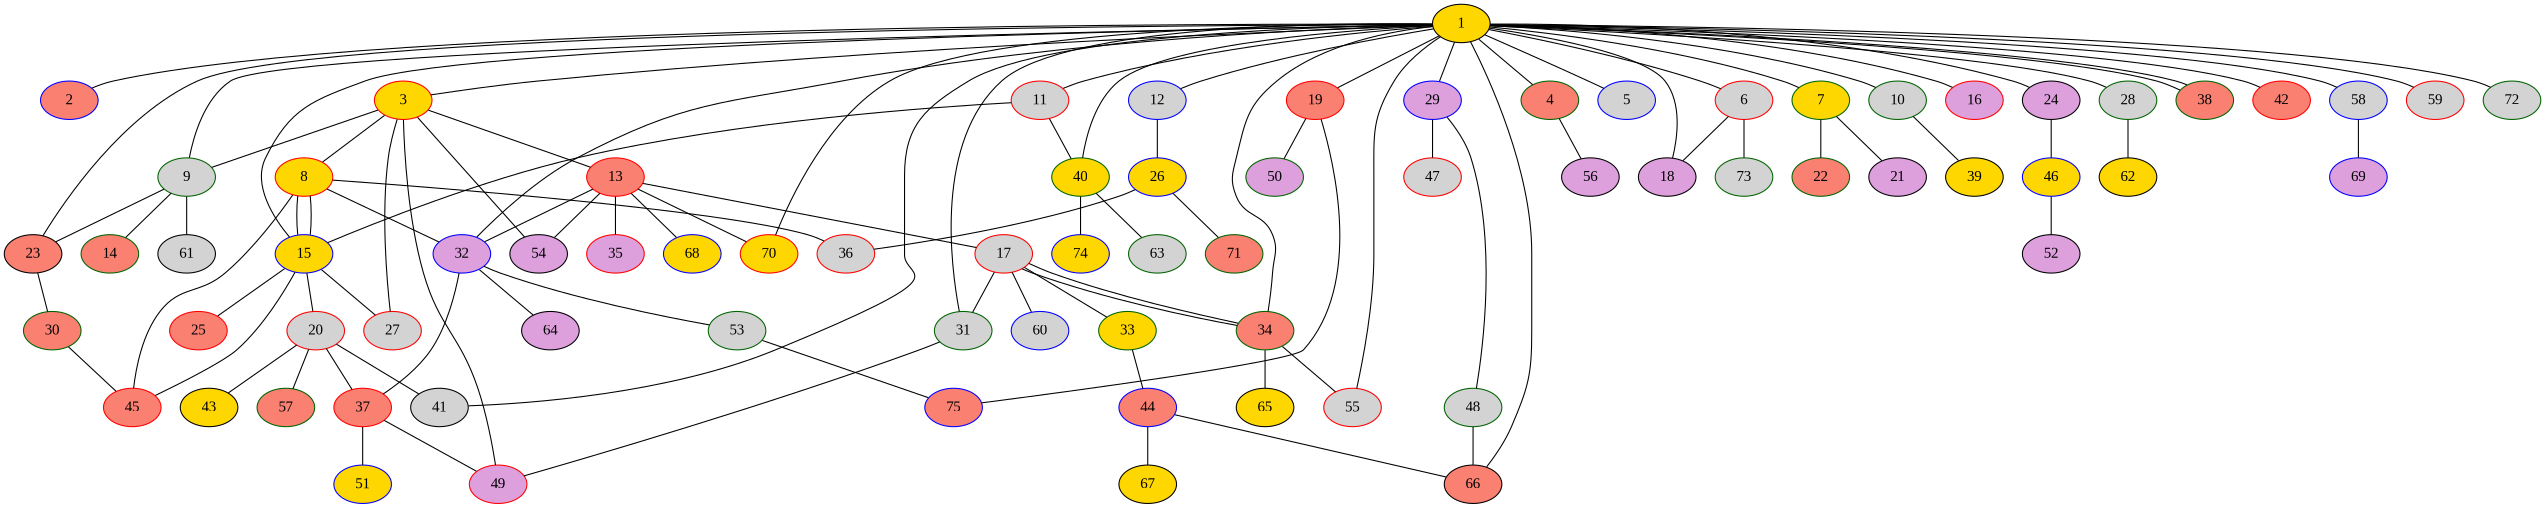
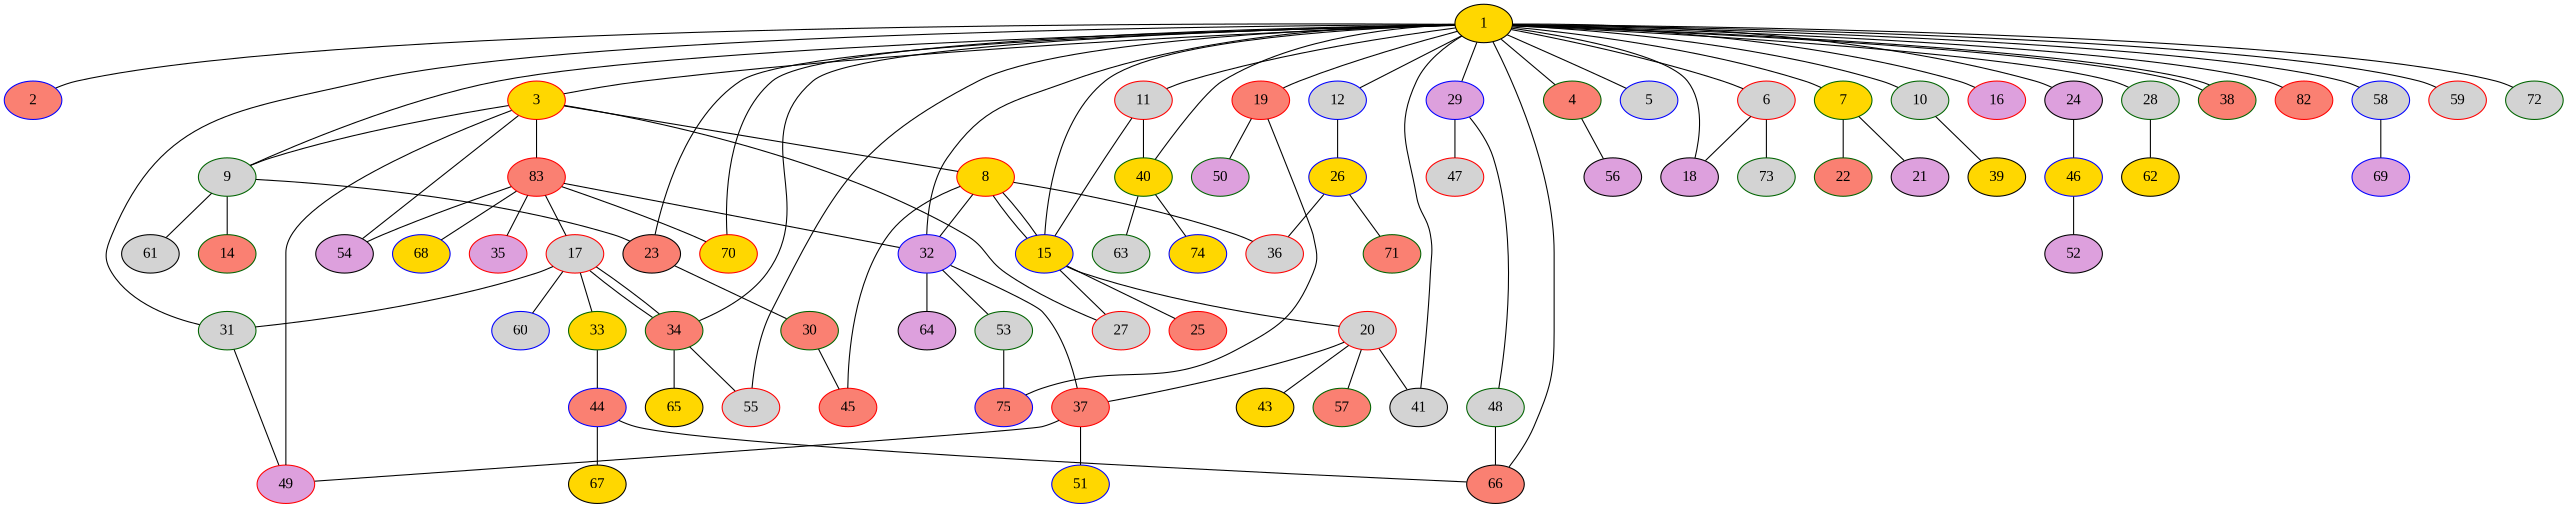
(2282, 100) -> (2304, 100)
(615, 177) -> (537, 177)
(238, 348) -> none
